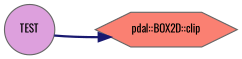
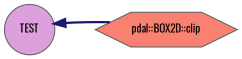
(76, 37) -> (88, 22)
